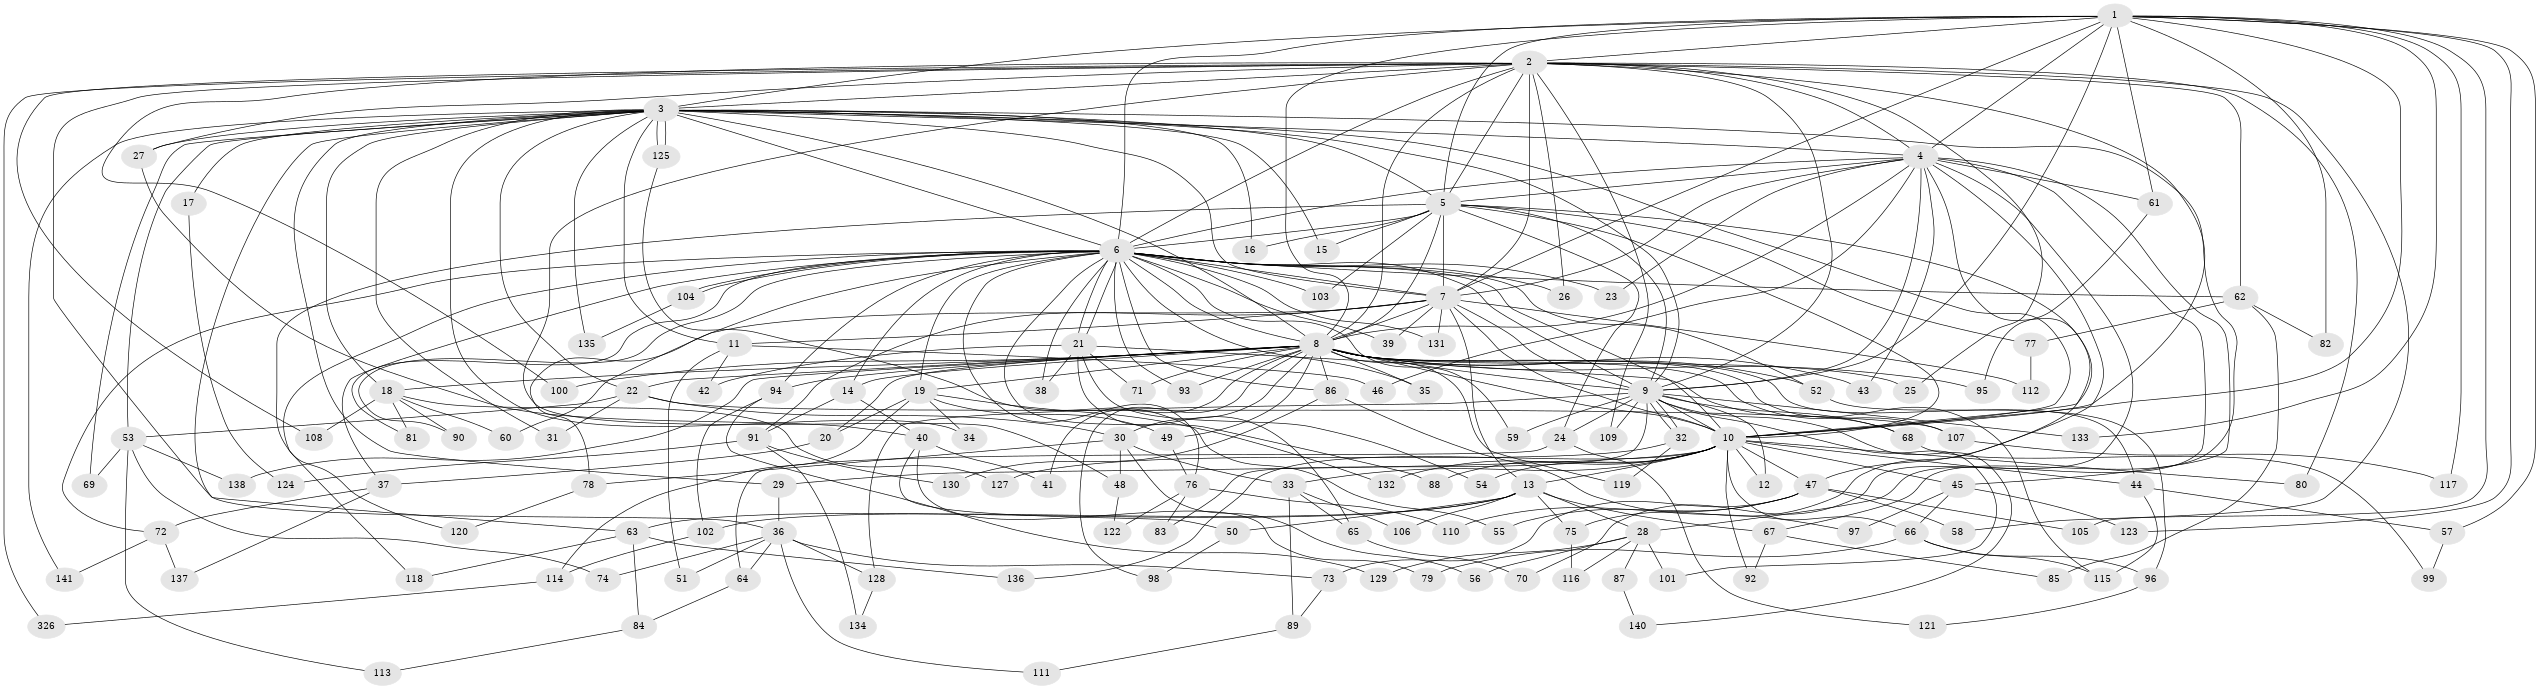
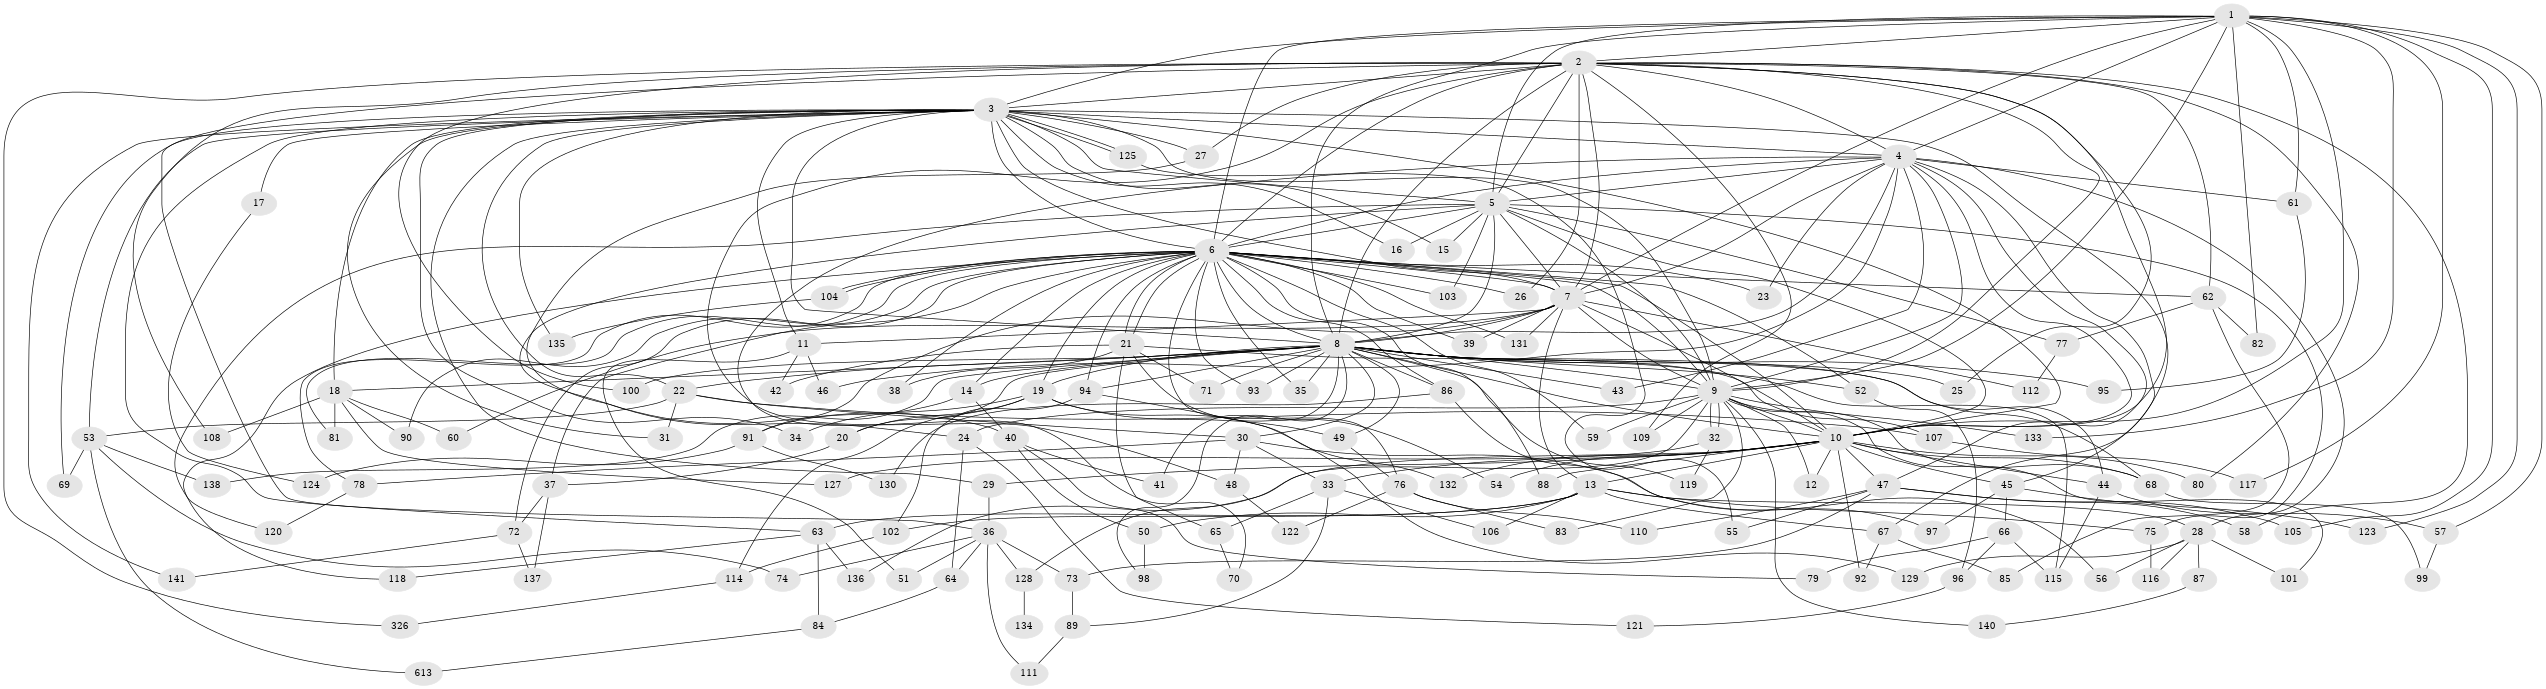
(1812, 519) -> (2054, 460)
(829, 520) -> none
(383, 674) -> (424, 674)
